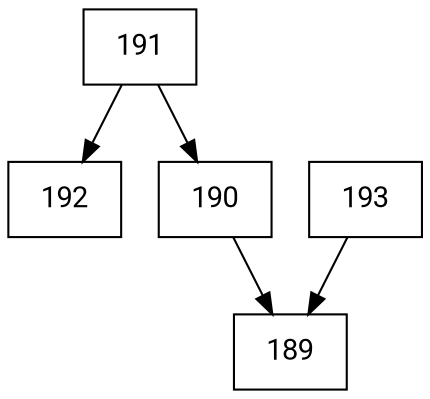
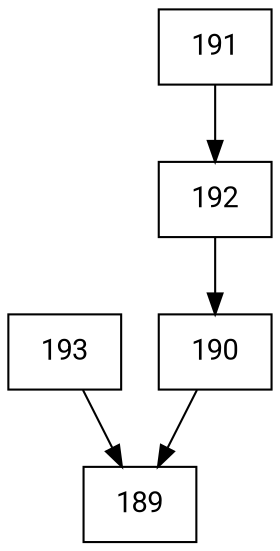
(173, 114) -> (215, 265)
